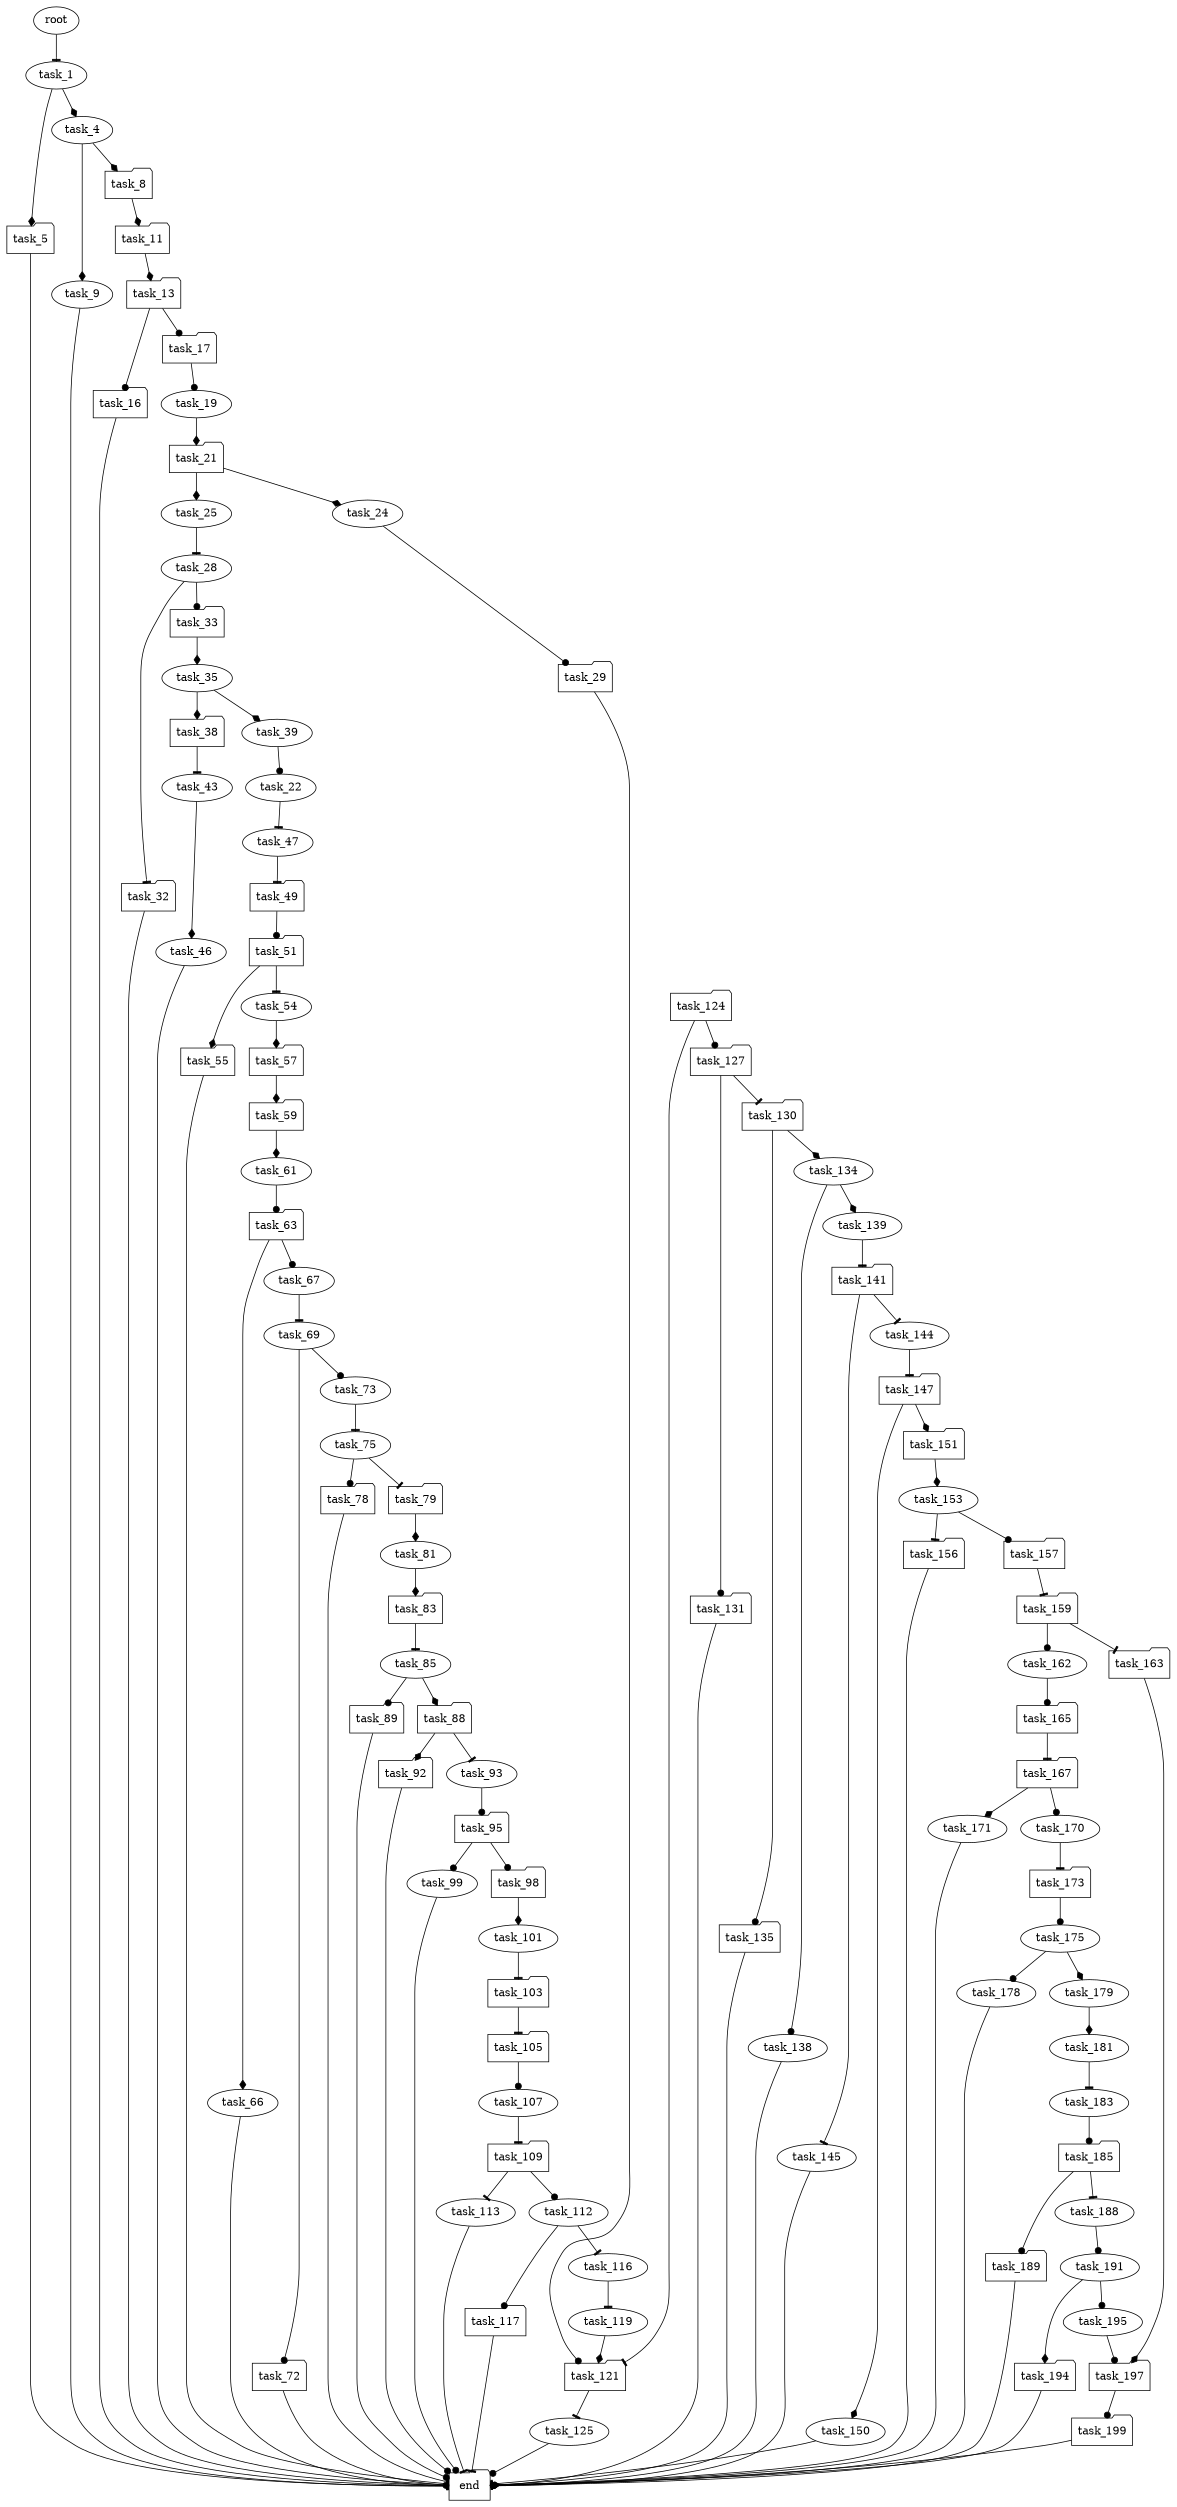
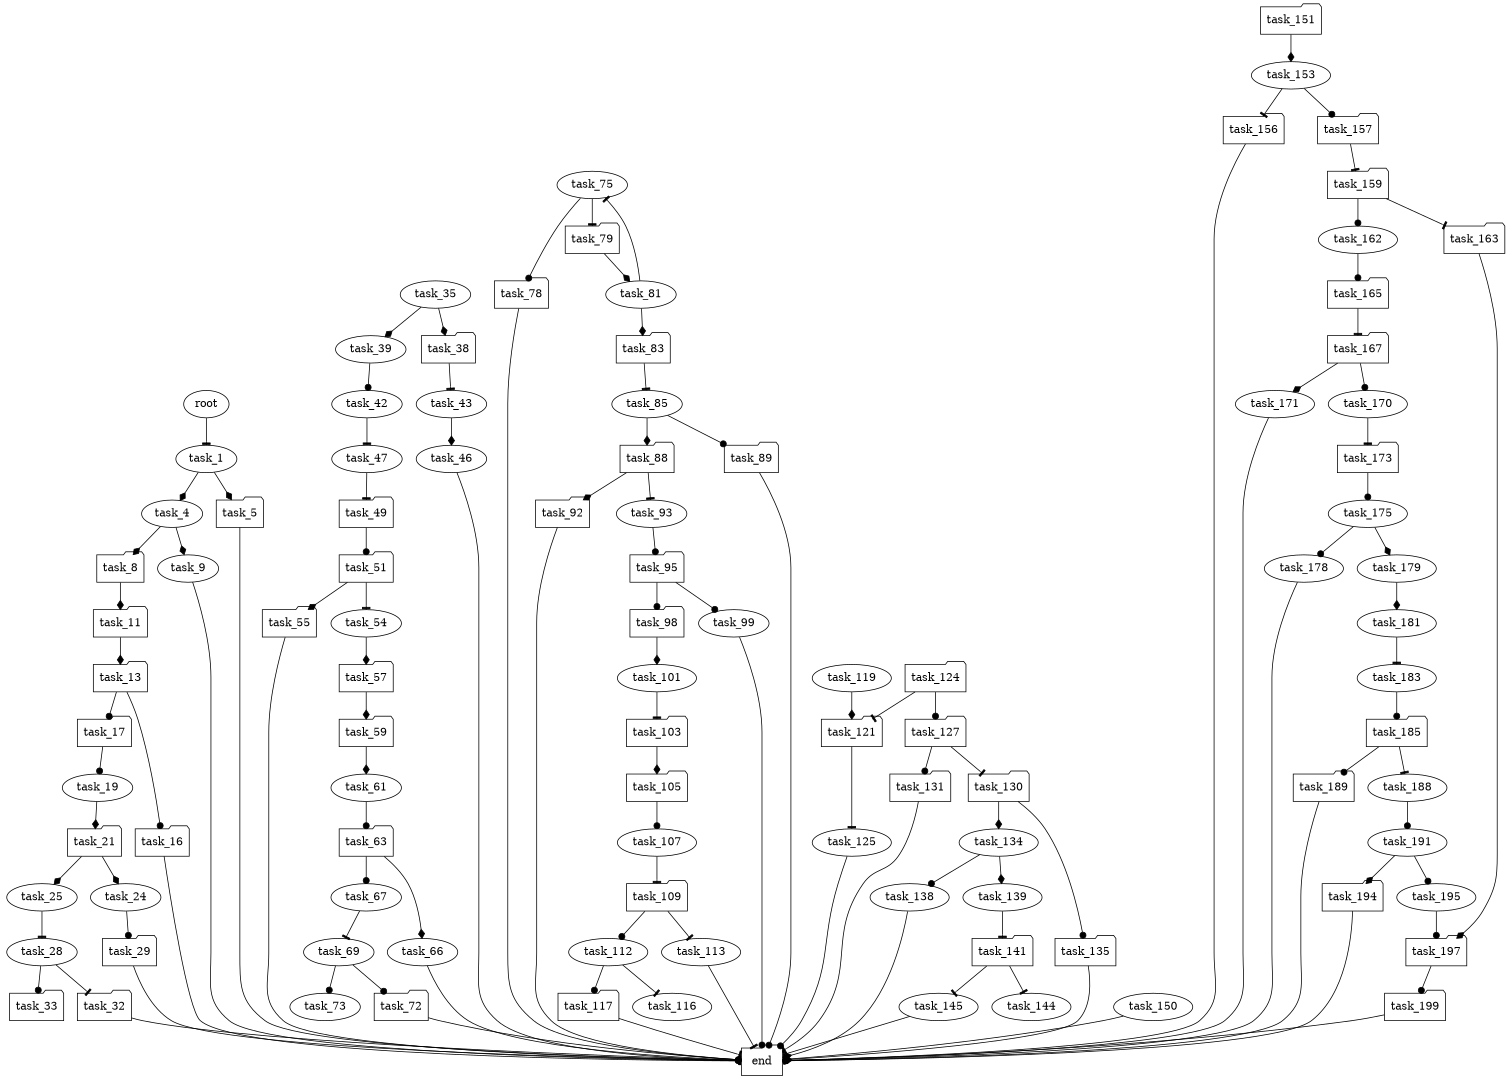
(197, 646) -> none
(281, 788) -> (367, 404)
(910, 1391) -> none
(355, 1416) -> (631, 238)
(629, 1545) -> (418, 1050)
(518, 2019) -> (657, 756)
(608, 2293) -> none
